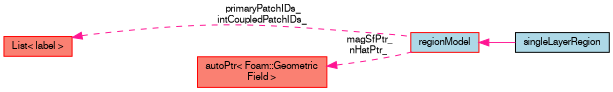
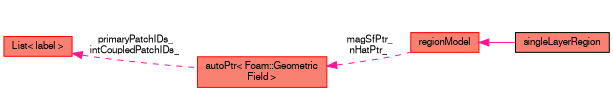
(246, 25) -> (140, 62)
(445, 42) -> (445, 42)
(562, 42) -> (562, 42)
